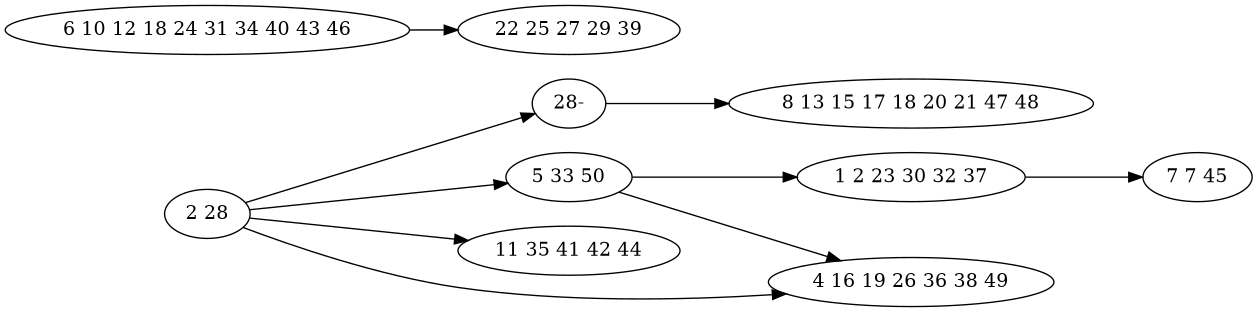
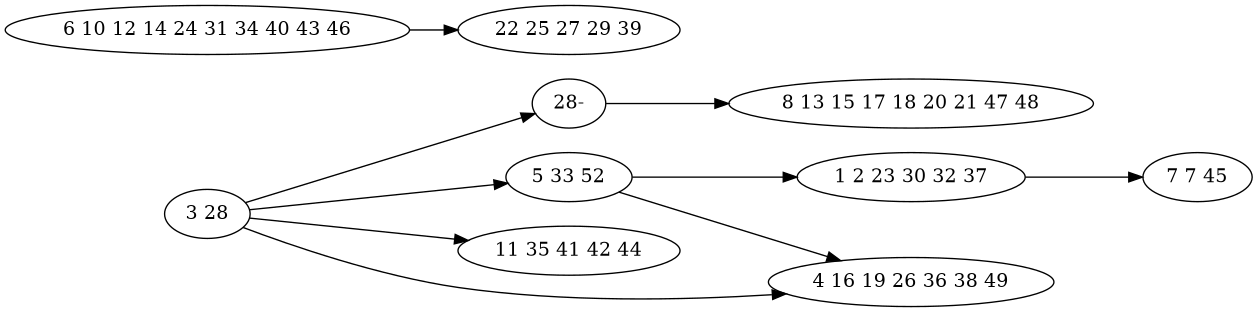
(207, 30) -> (207, 30)
(569, 177) -> (569, 177)
(207, 214) -> (207, 214)
